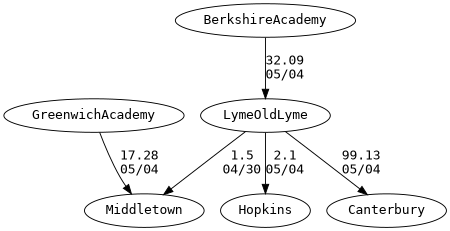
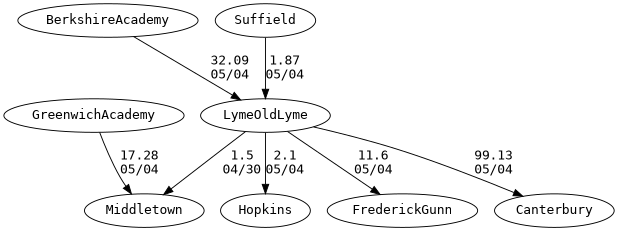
none -> (265, 21)
none -> (402, 211)
